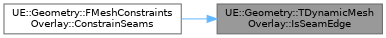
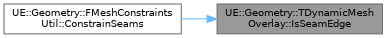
(93, 19) -> (93, 19)
